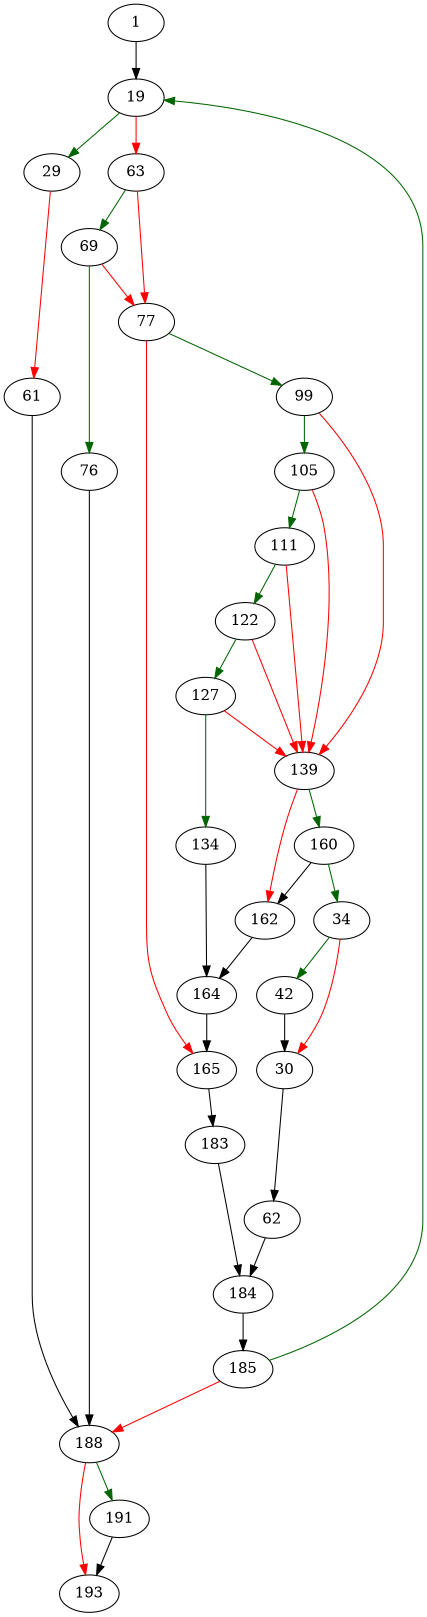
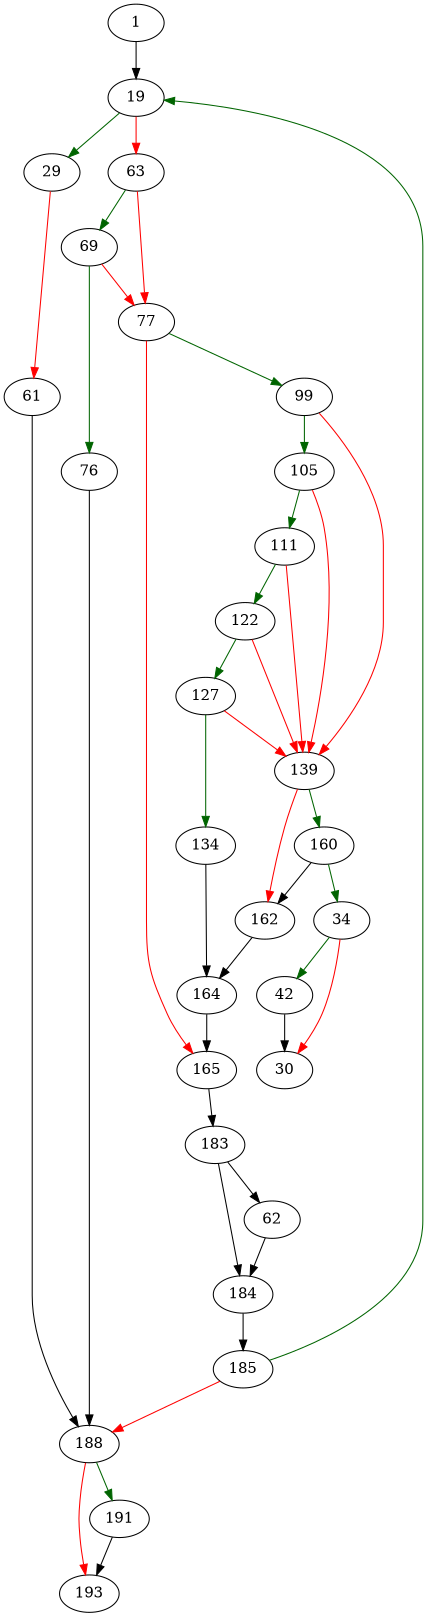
(279, 1140) -> (240, 1178)
